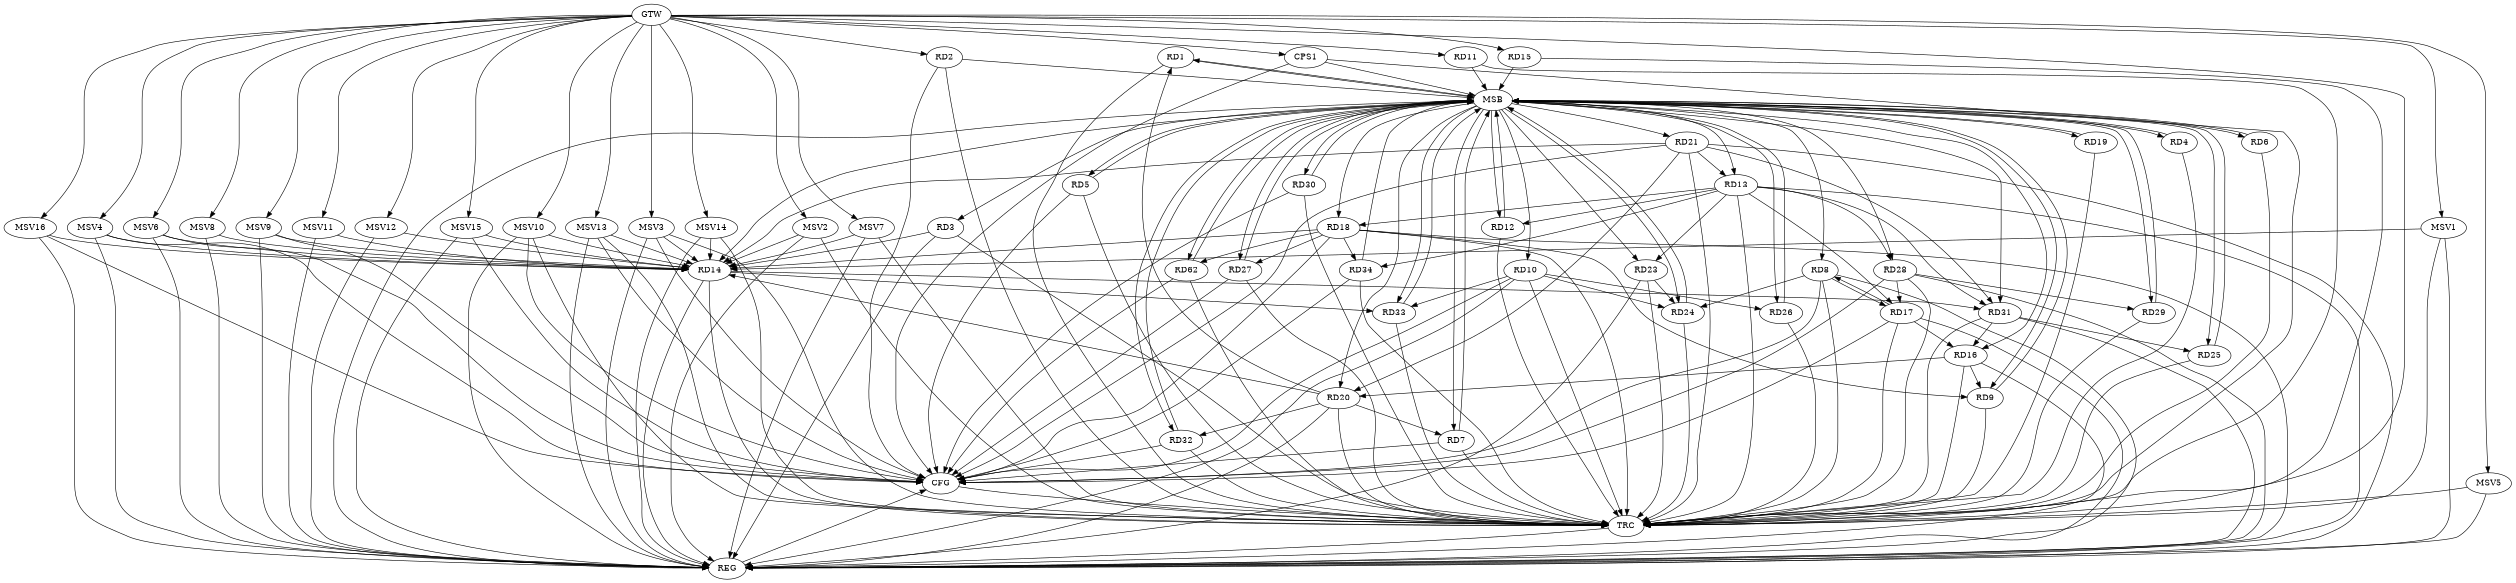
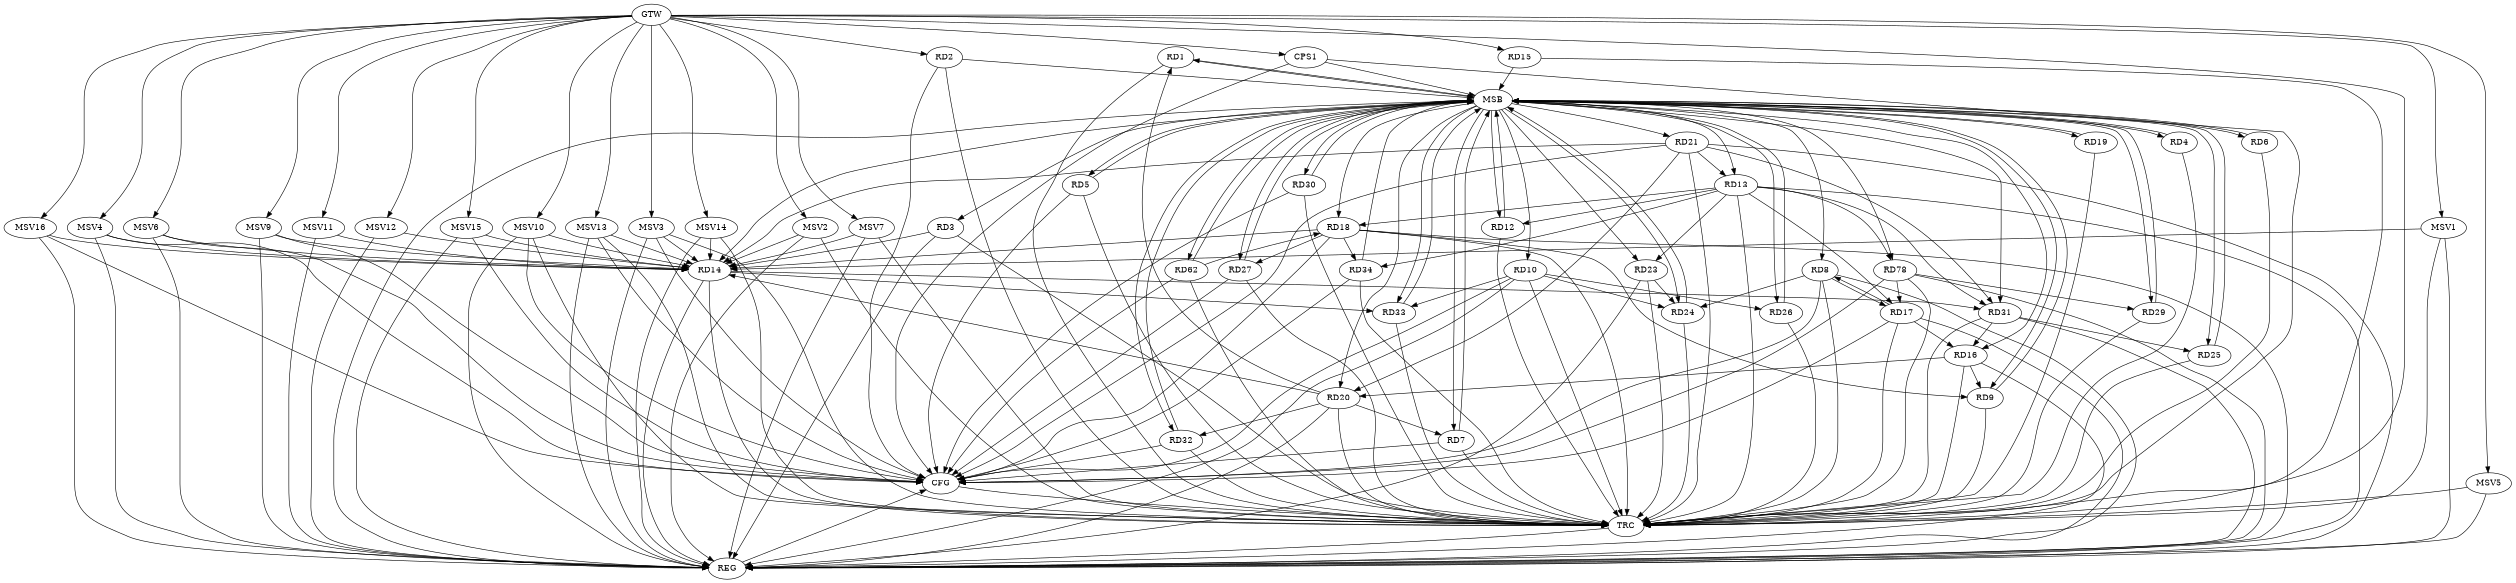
(1466, 57) -> none
(202, 228) -> none
(1262, 245) -> (1259, 248)
(1895, 270) -> (1895, 270)
